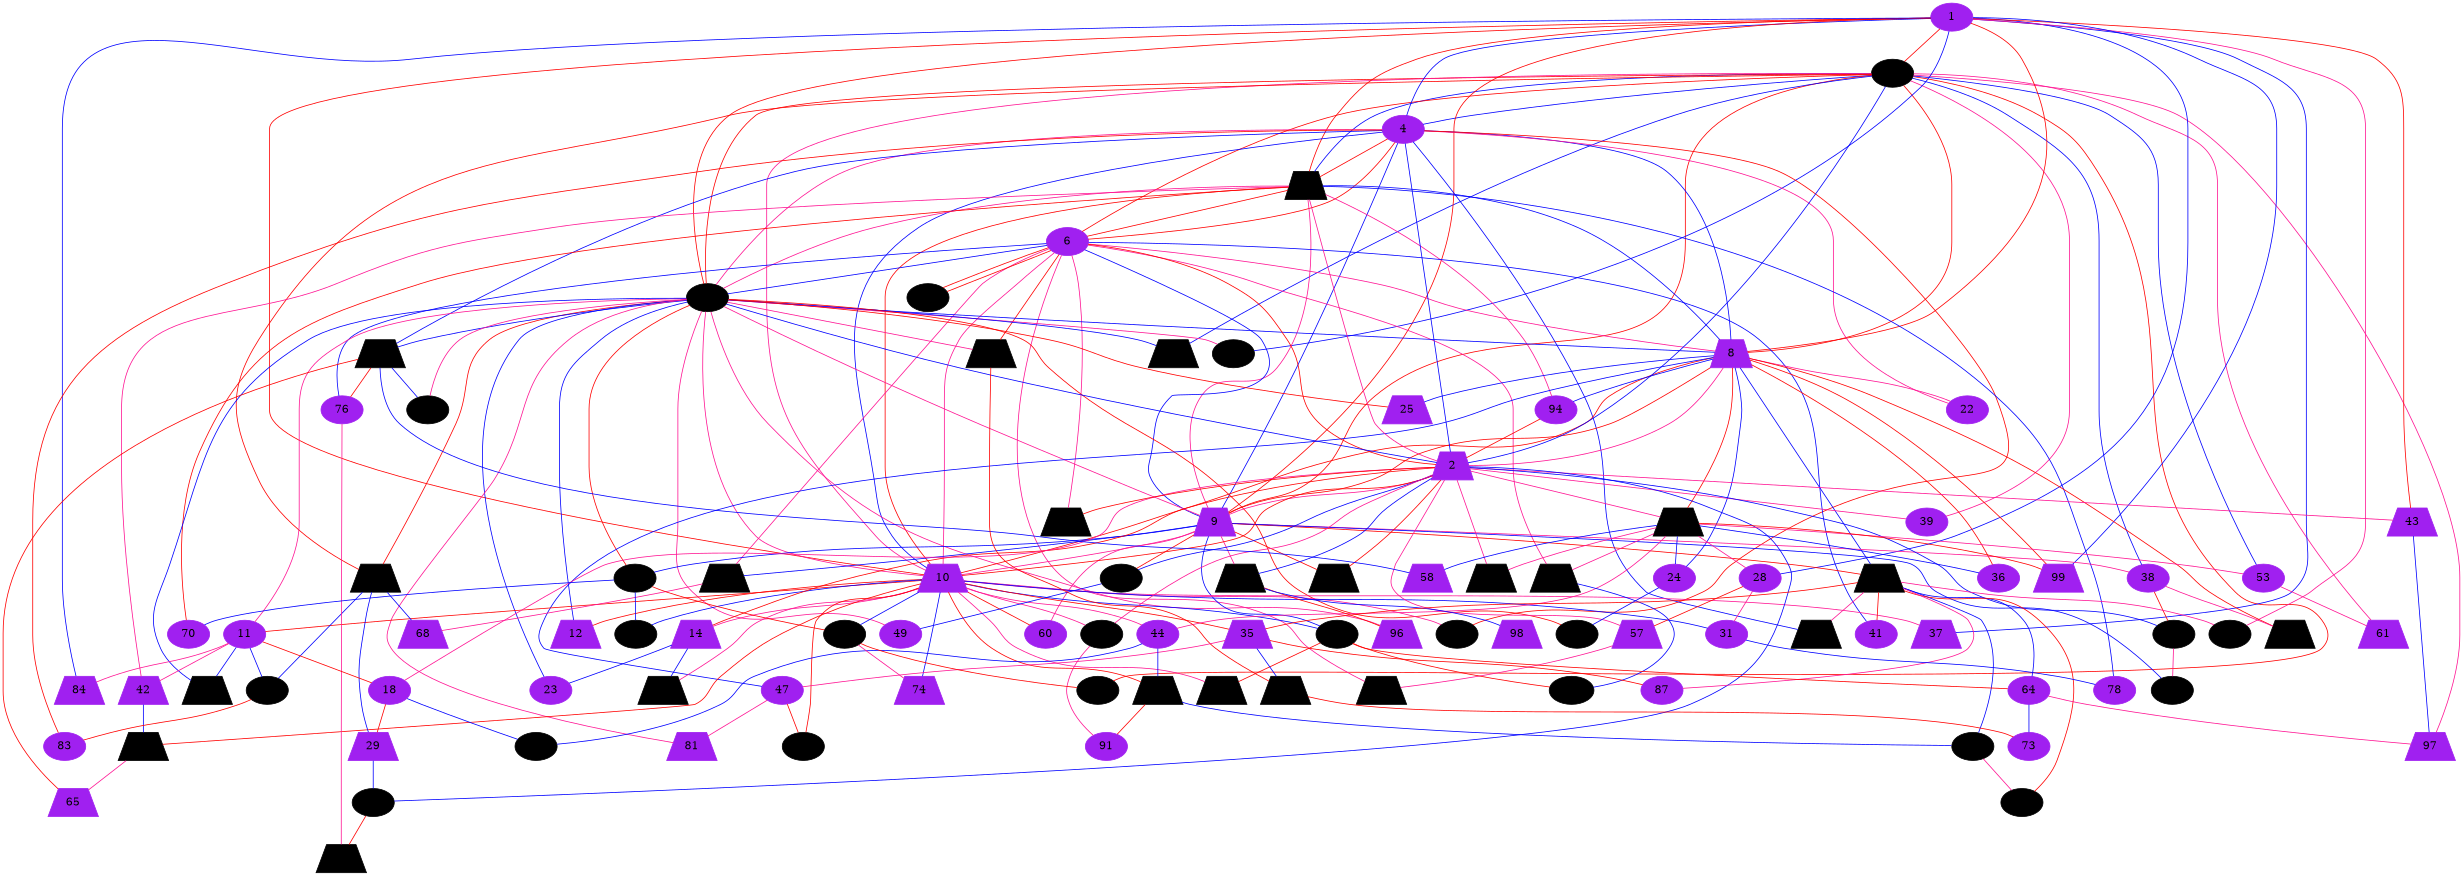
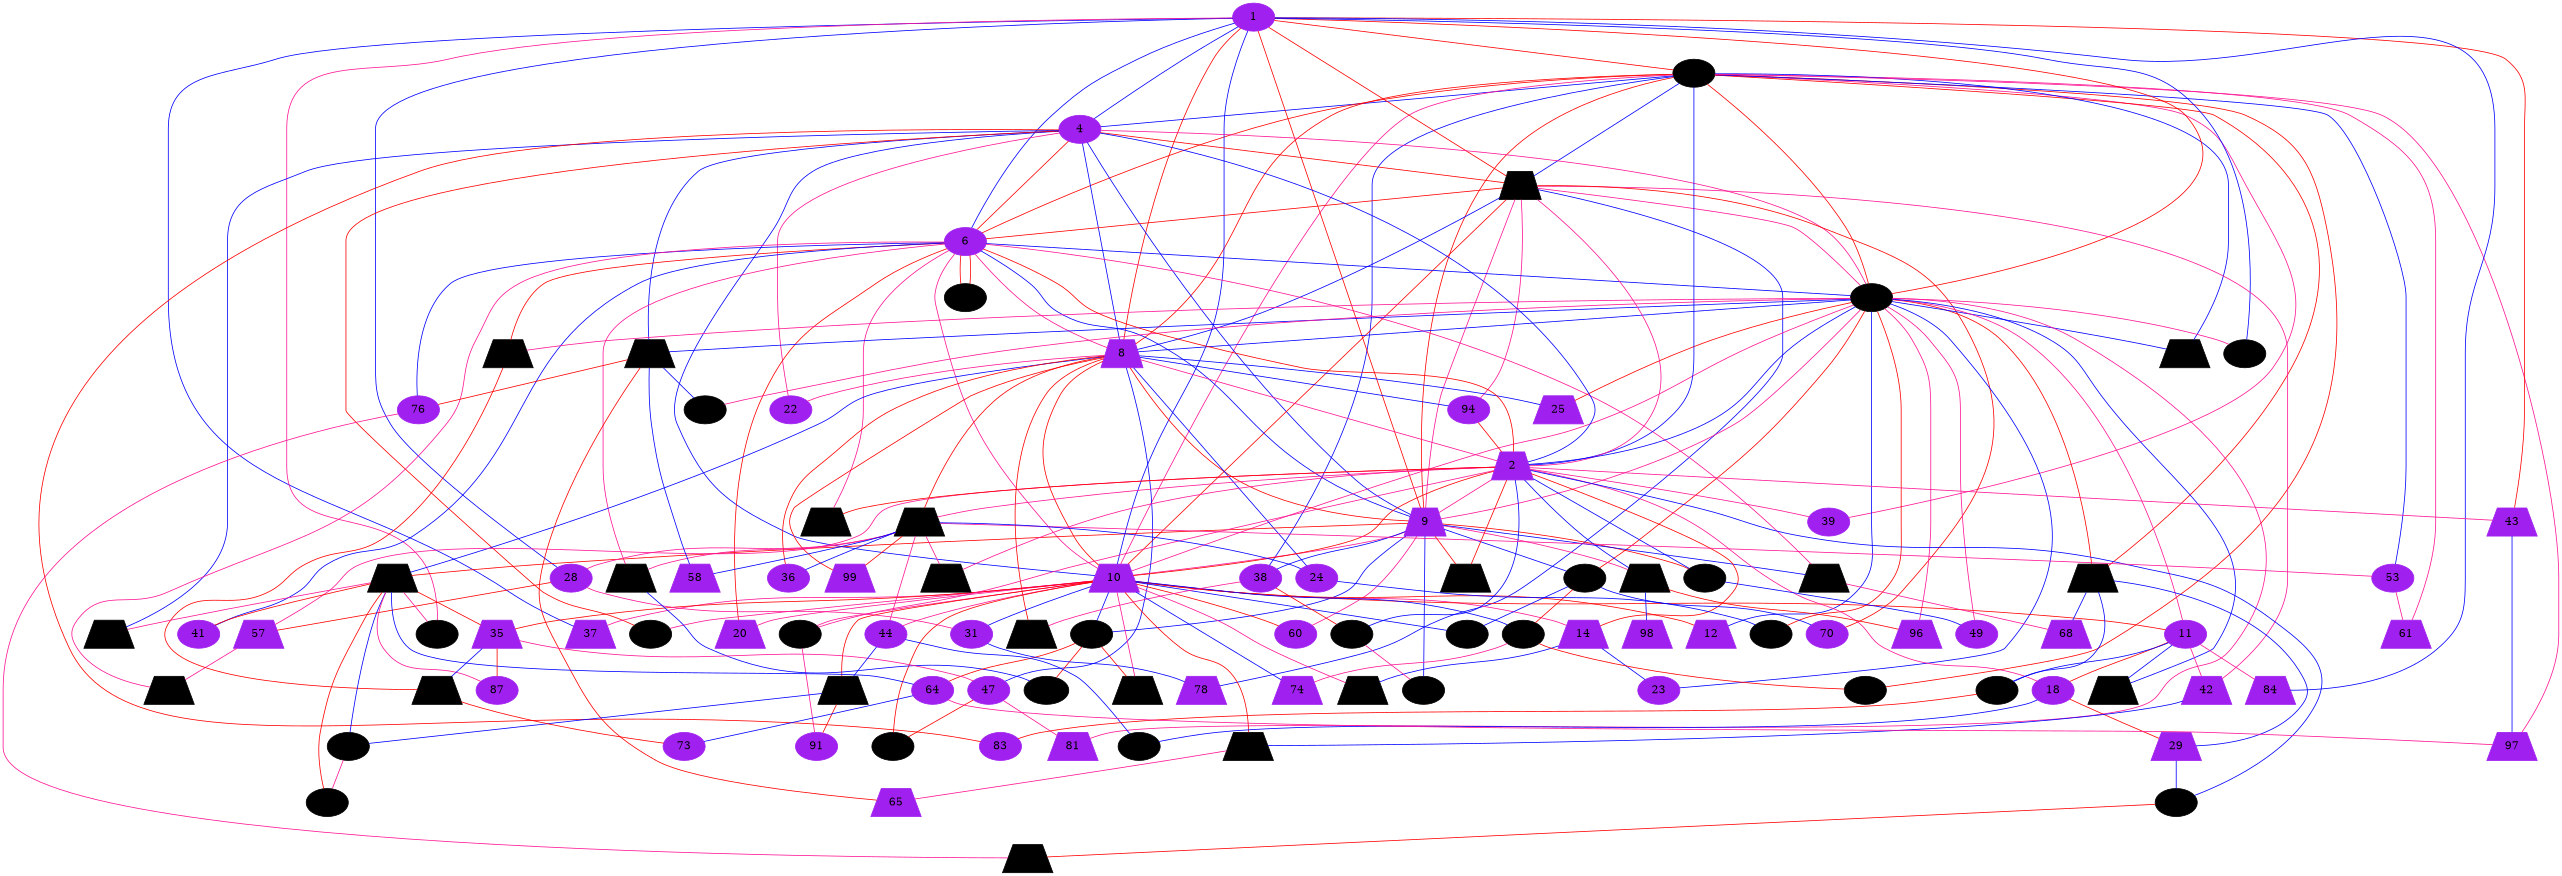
(614, 66) -> (1220, 292)
(2277, 184) -> (1078, 94)
(1793, 546) -> (1315, 556)
none -> (740, 634)
(2115, 690) -> (1201, 690)
